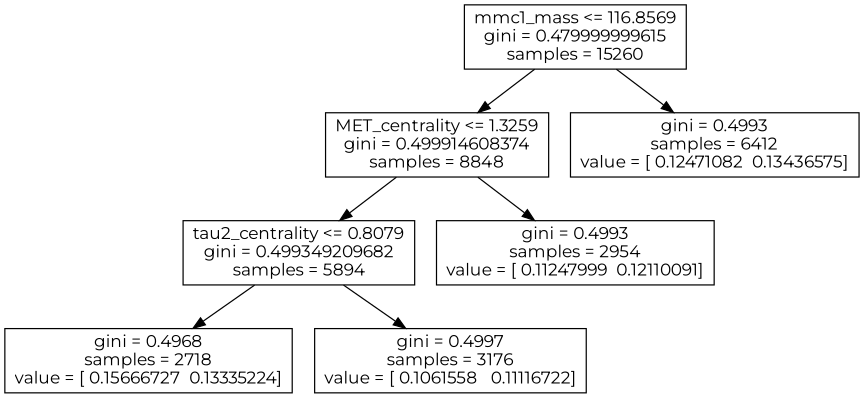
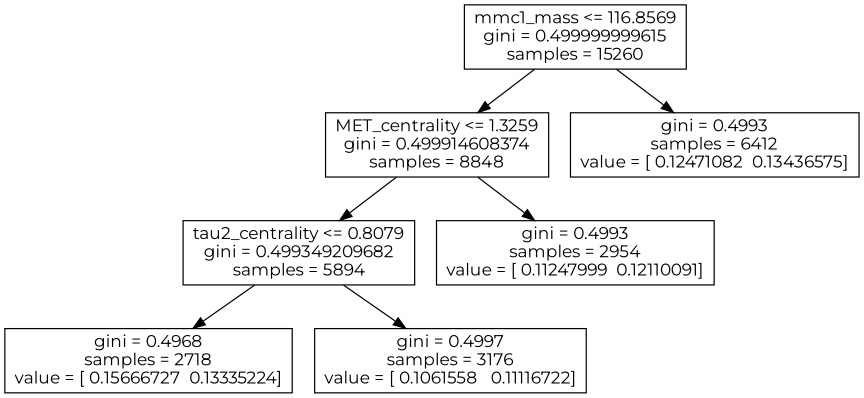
(575, 37) -> (575, 37)
